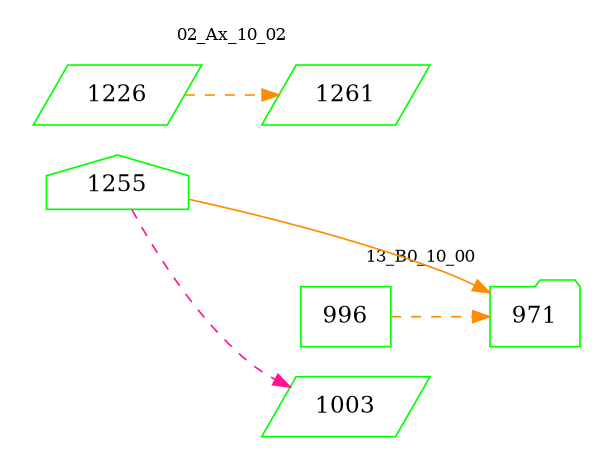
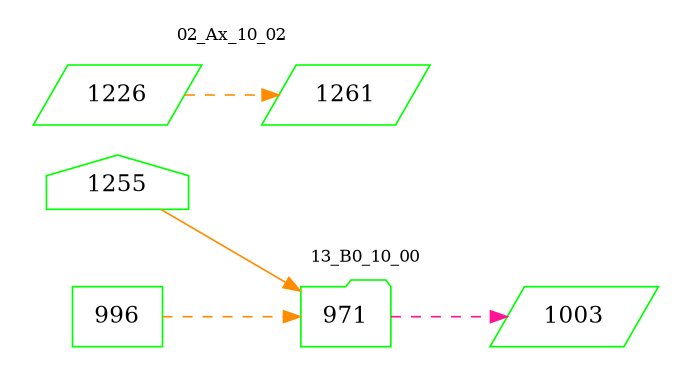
(193, 304) -> (441, 317)
